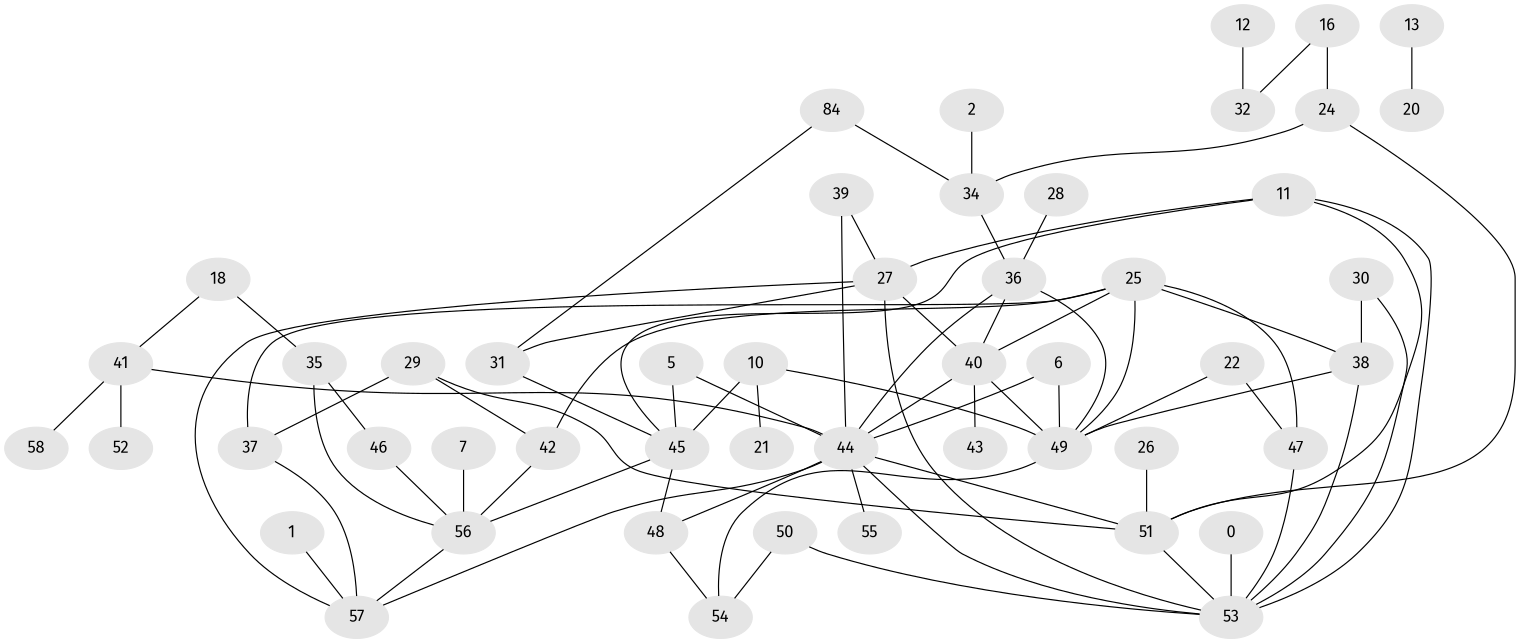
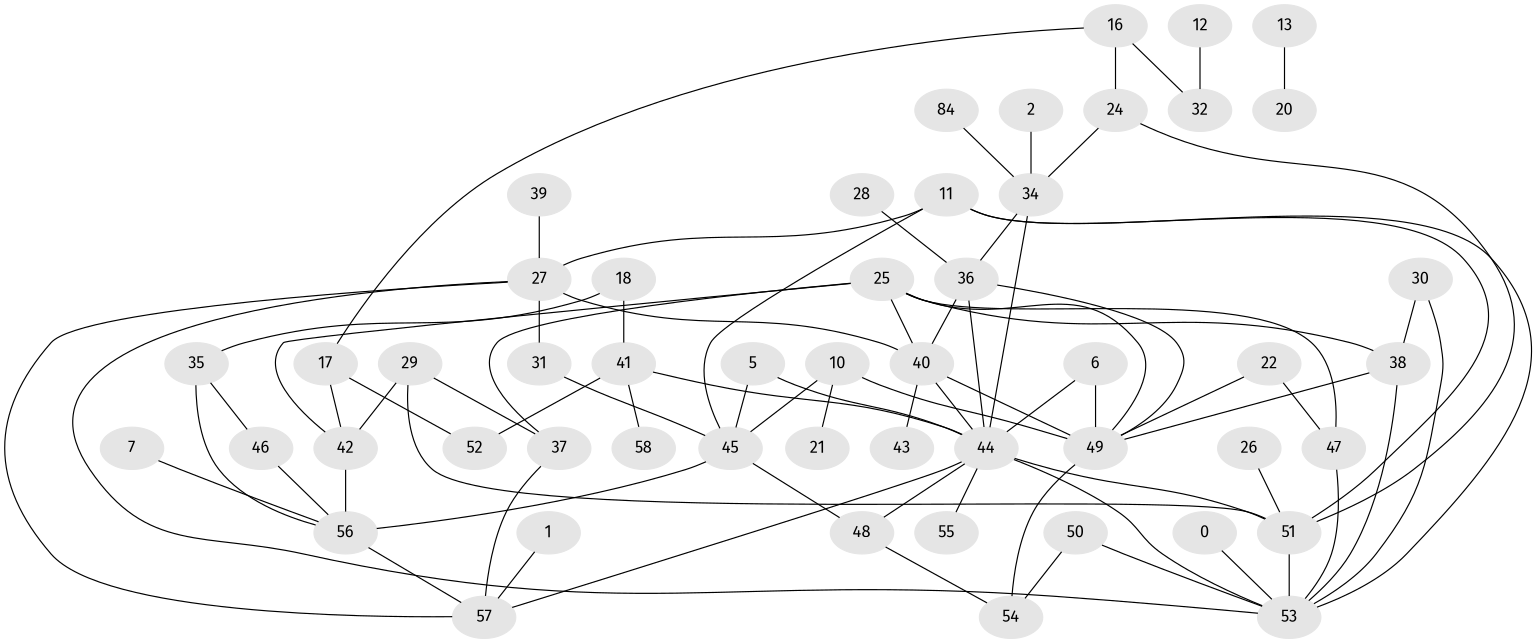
(665, 237) -> none
(843, 321) -> (1008, 327)
none -> (326, 364)
